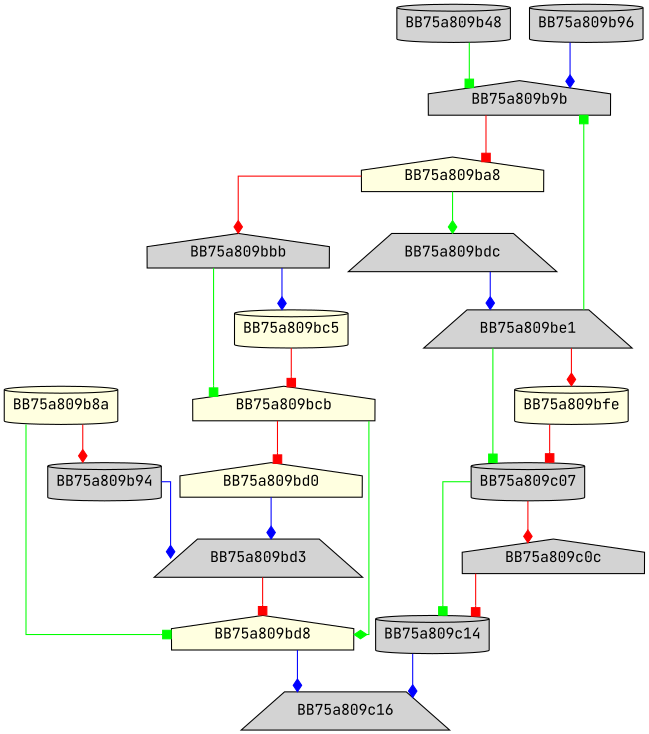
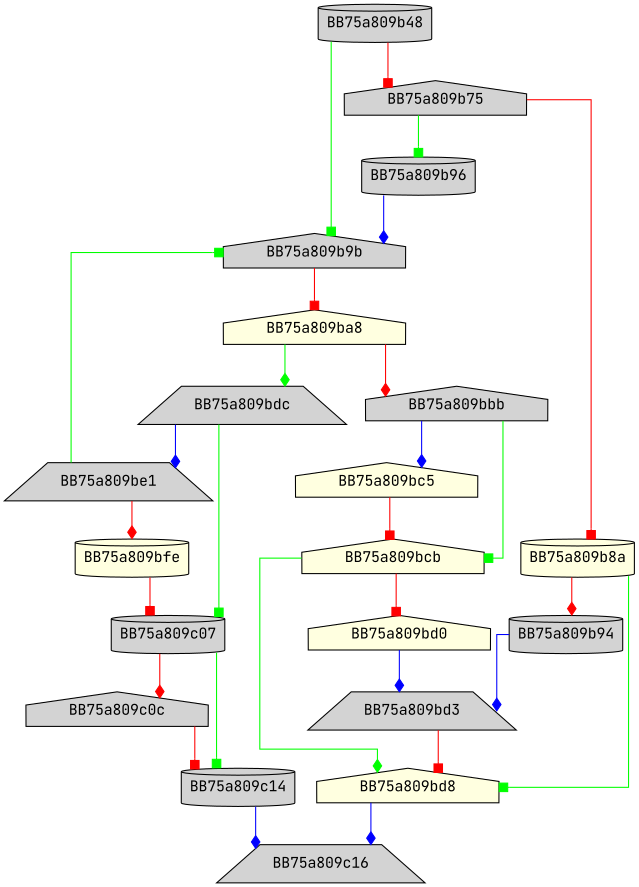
none -> (435, 100)
(291, 329) -> (387, 482)
(493, 400) -> (219, 515)
